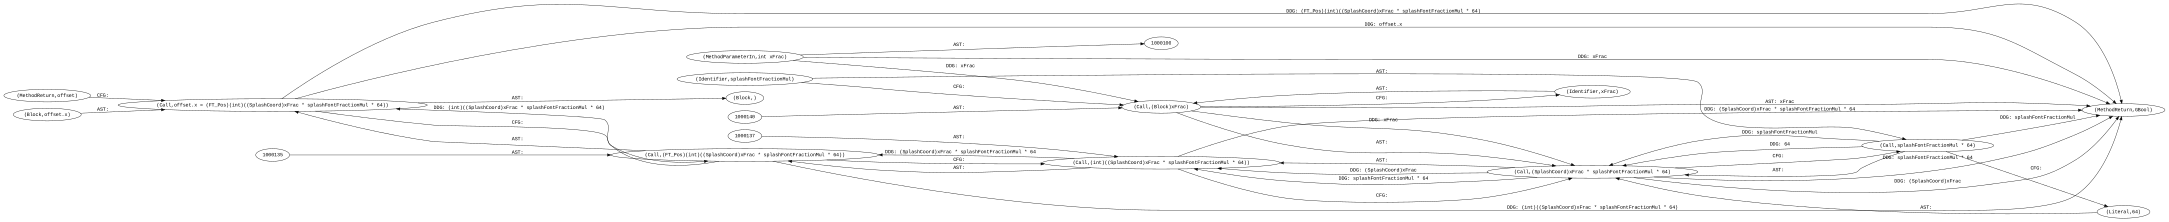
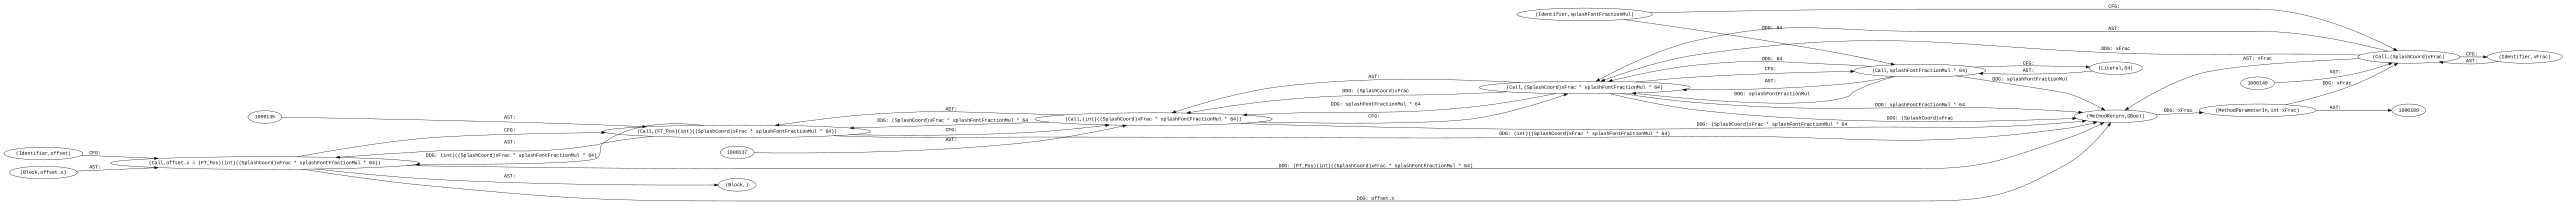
(1458, 59) -> (2178, 114)
(1383, 72) -> (1772, 28)
(47, 96) -> (43, 154)
(1161, 107) -> (2409, 57)
(1821, 208) -> (2037, 74)
